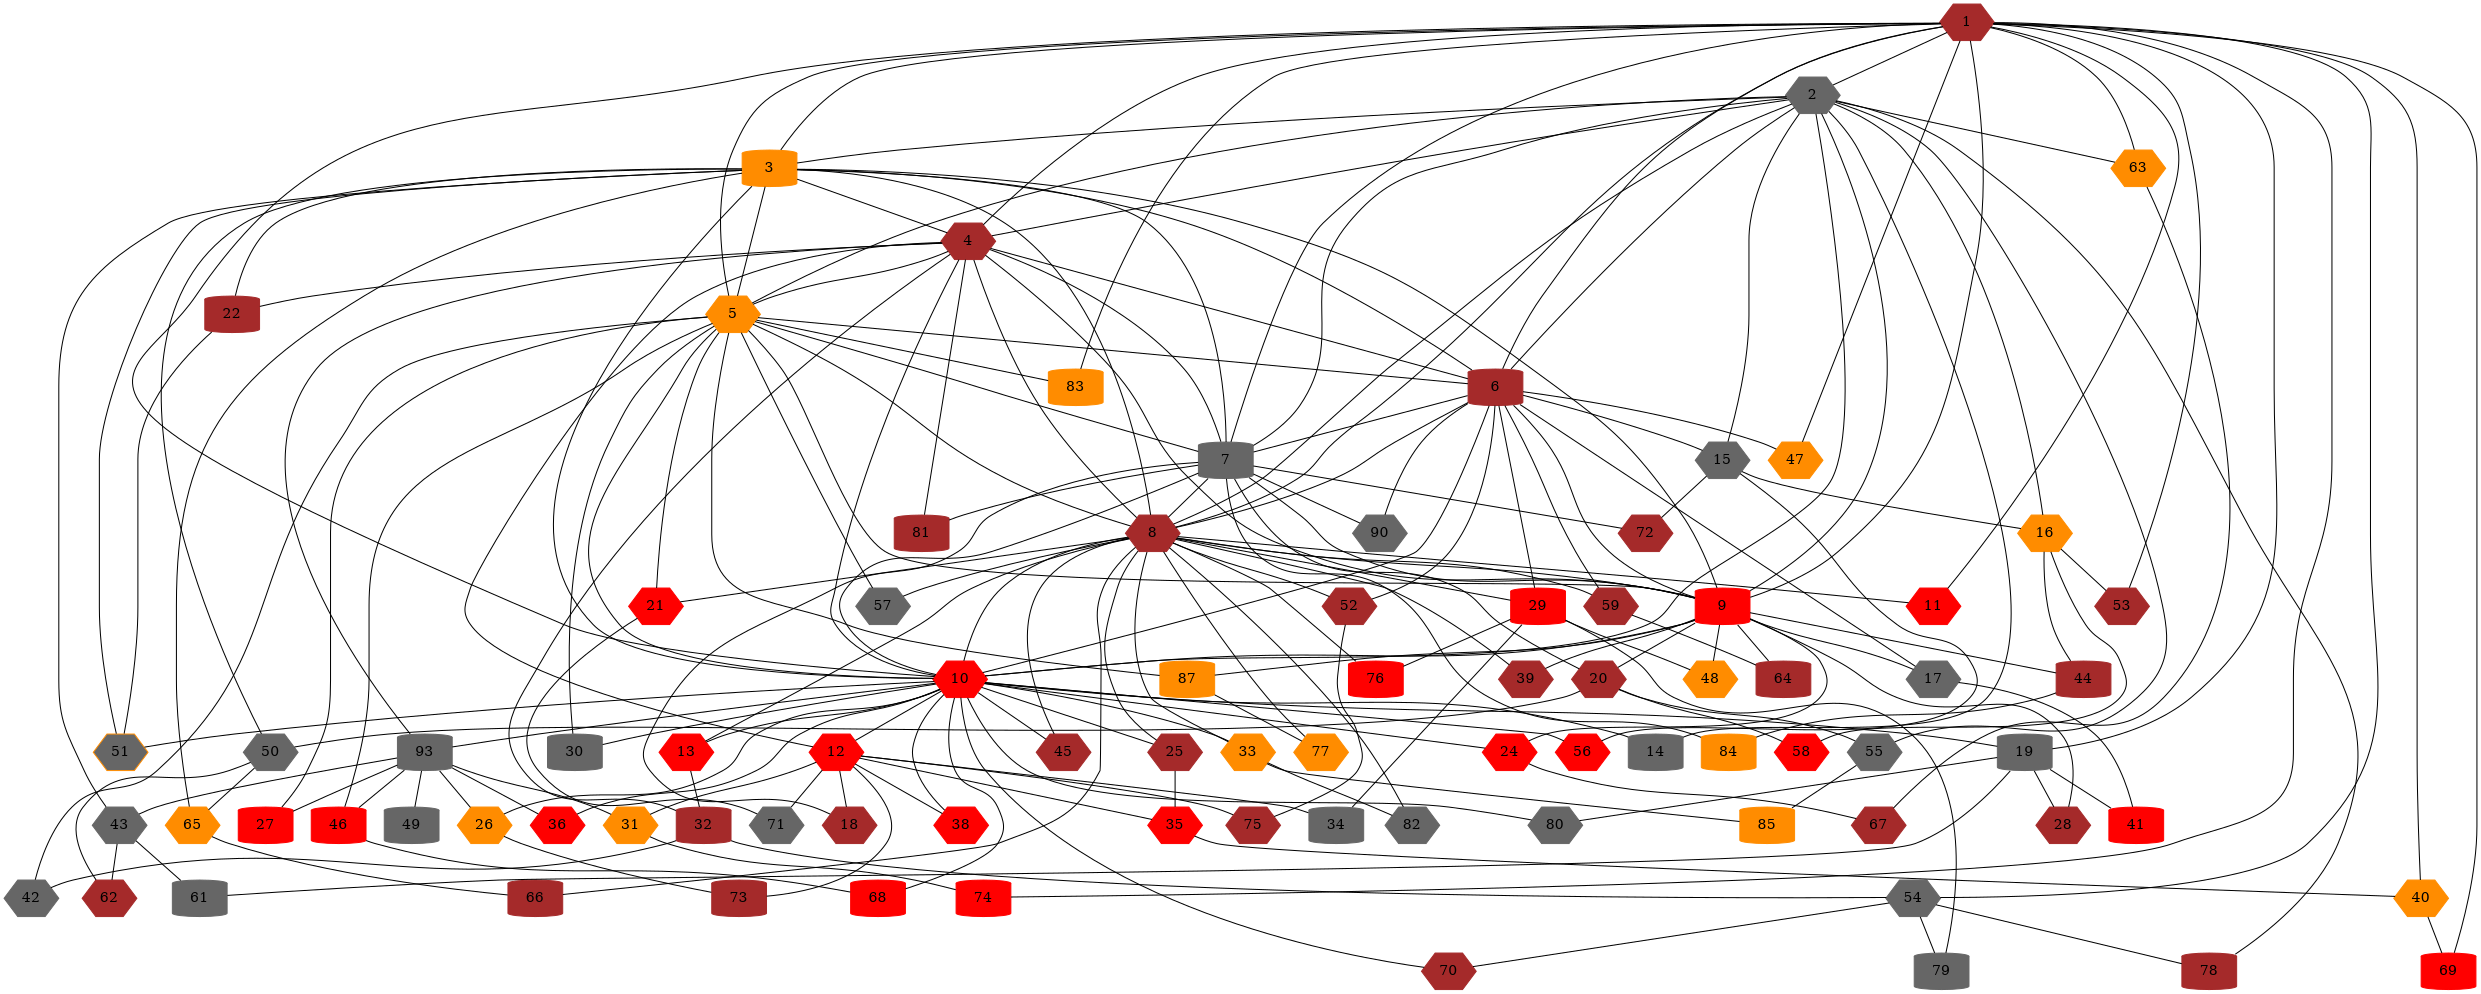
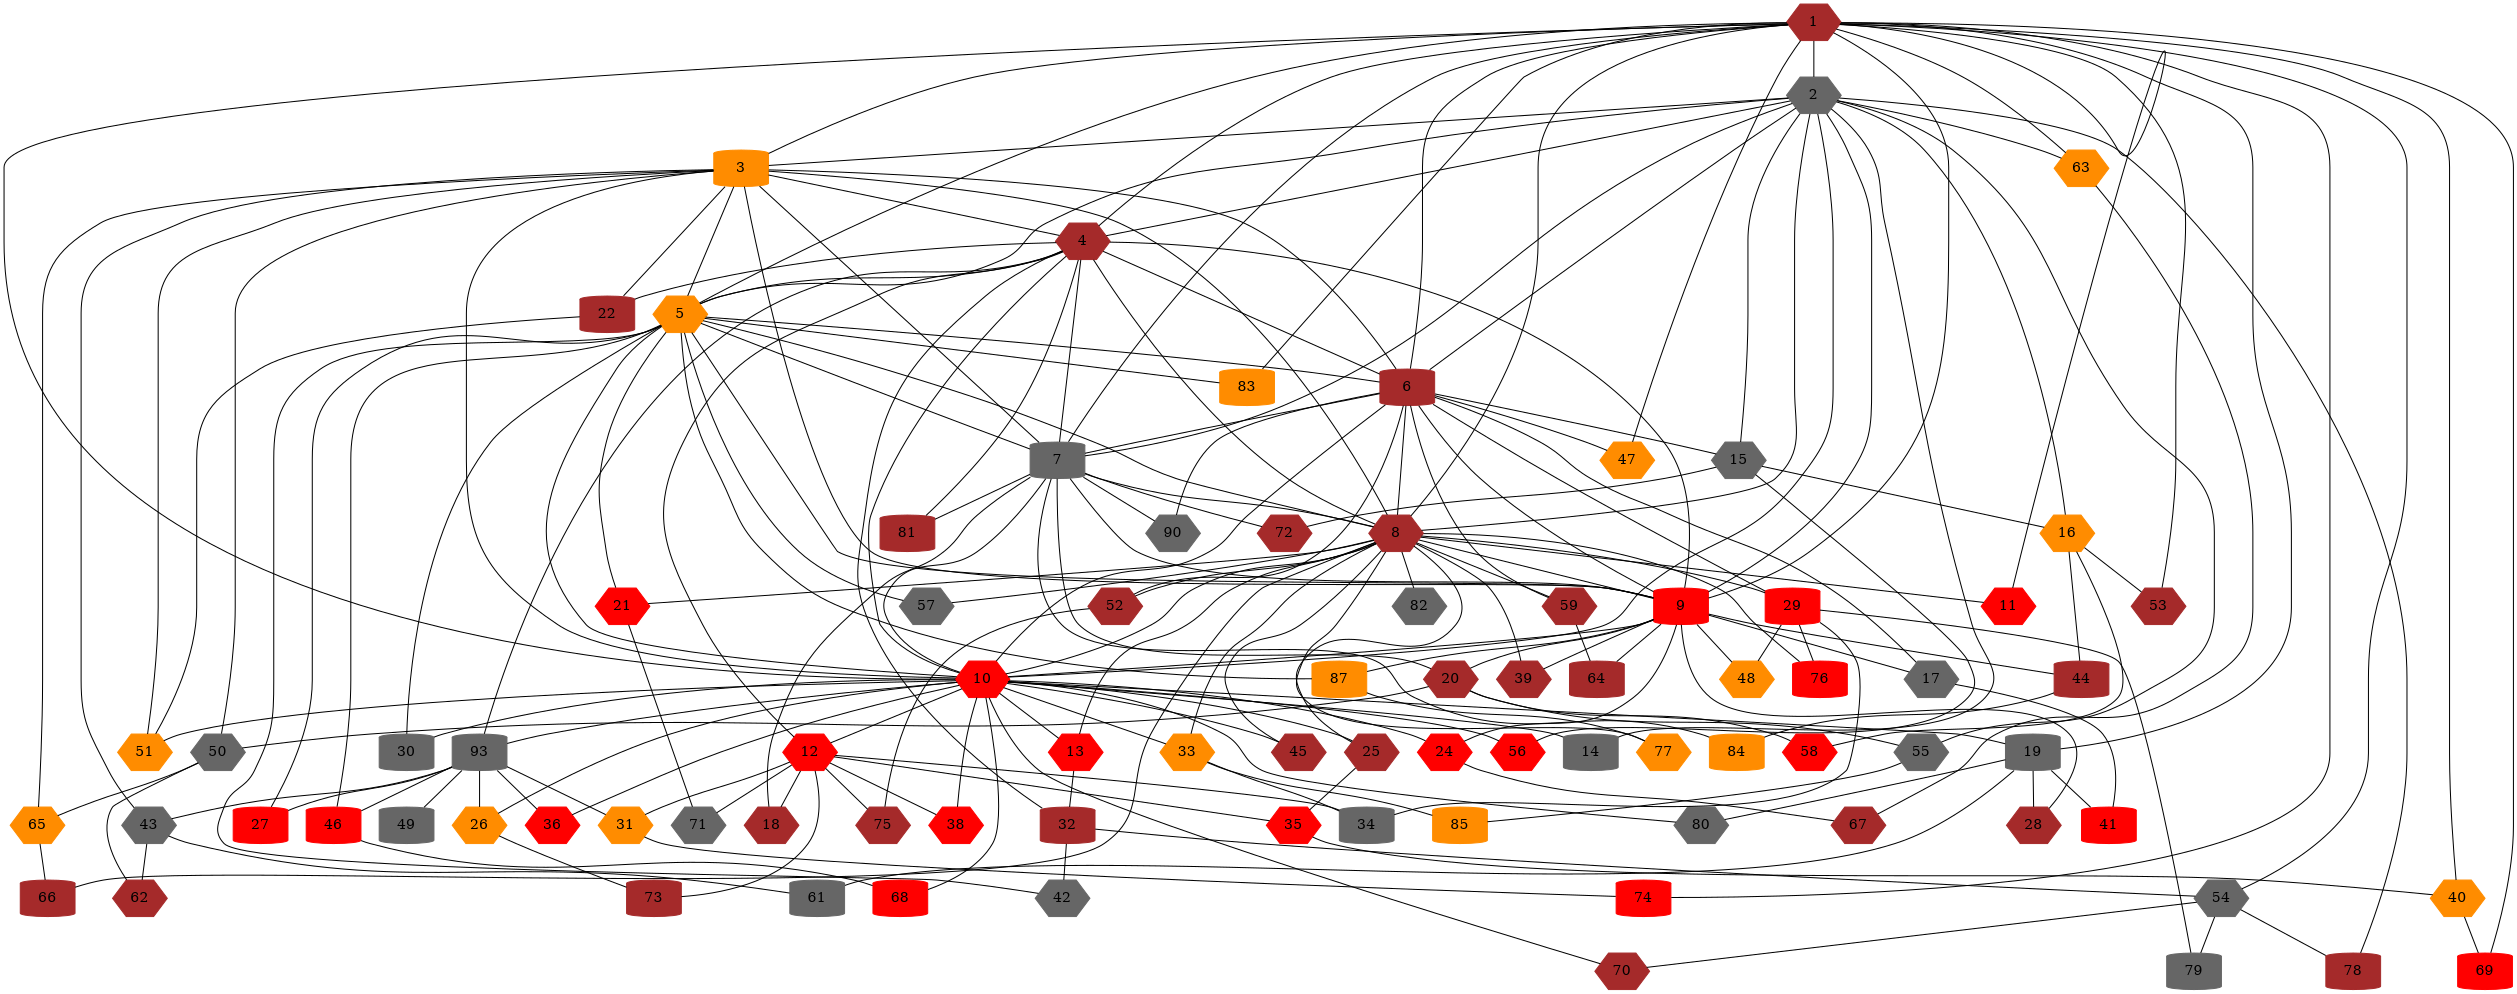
(121, 752) -> (145, 752)
(1324, 787) -> (1293, 793)
